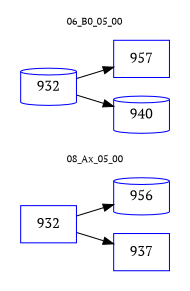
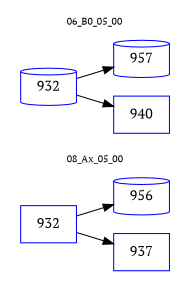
(142, 59) -> (142, 59)
(142, 115) -> (142, 115)
